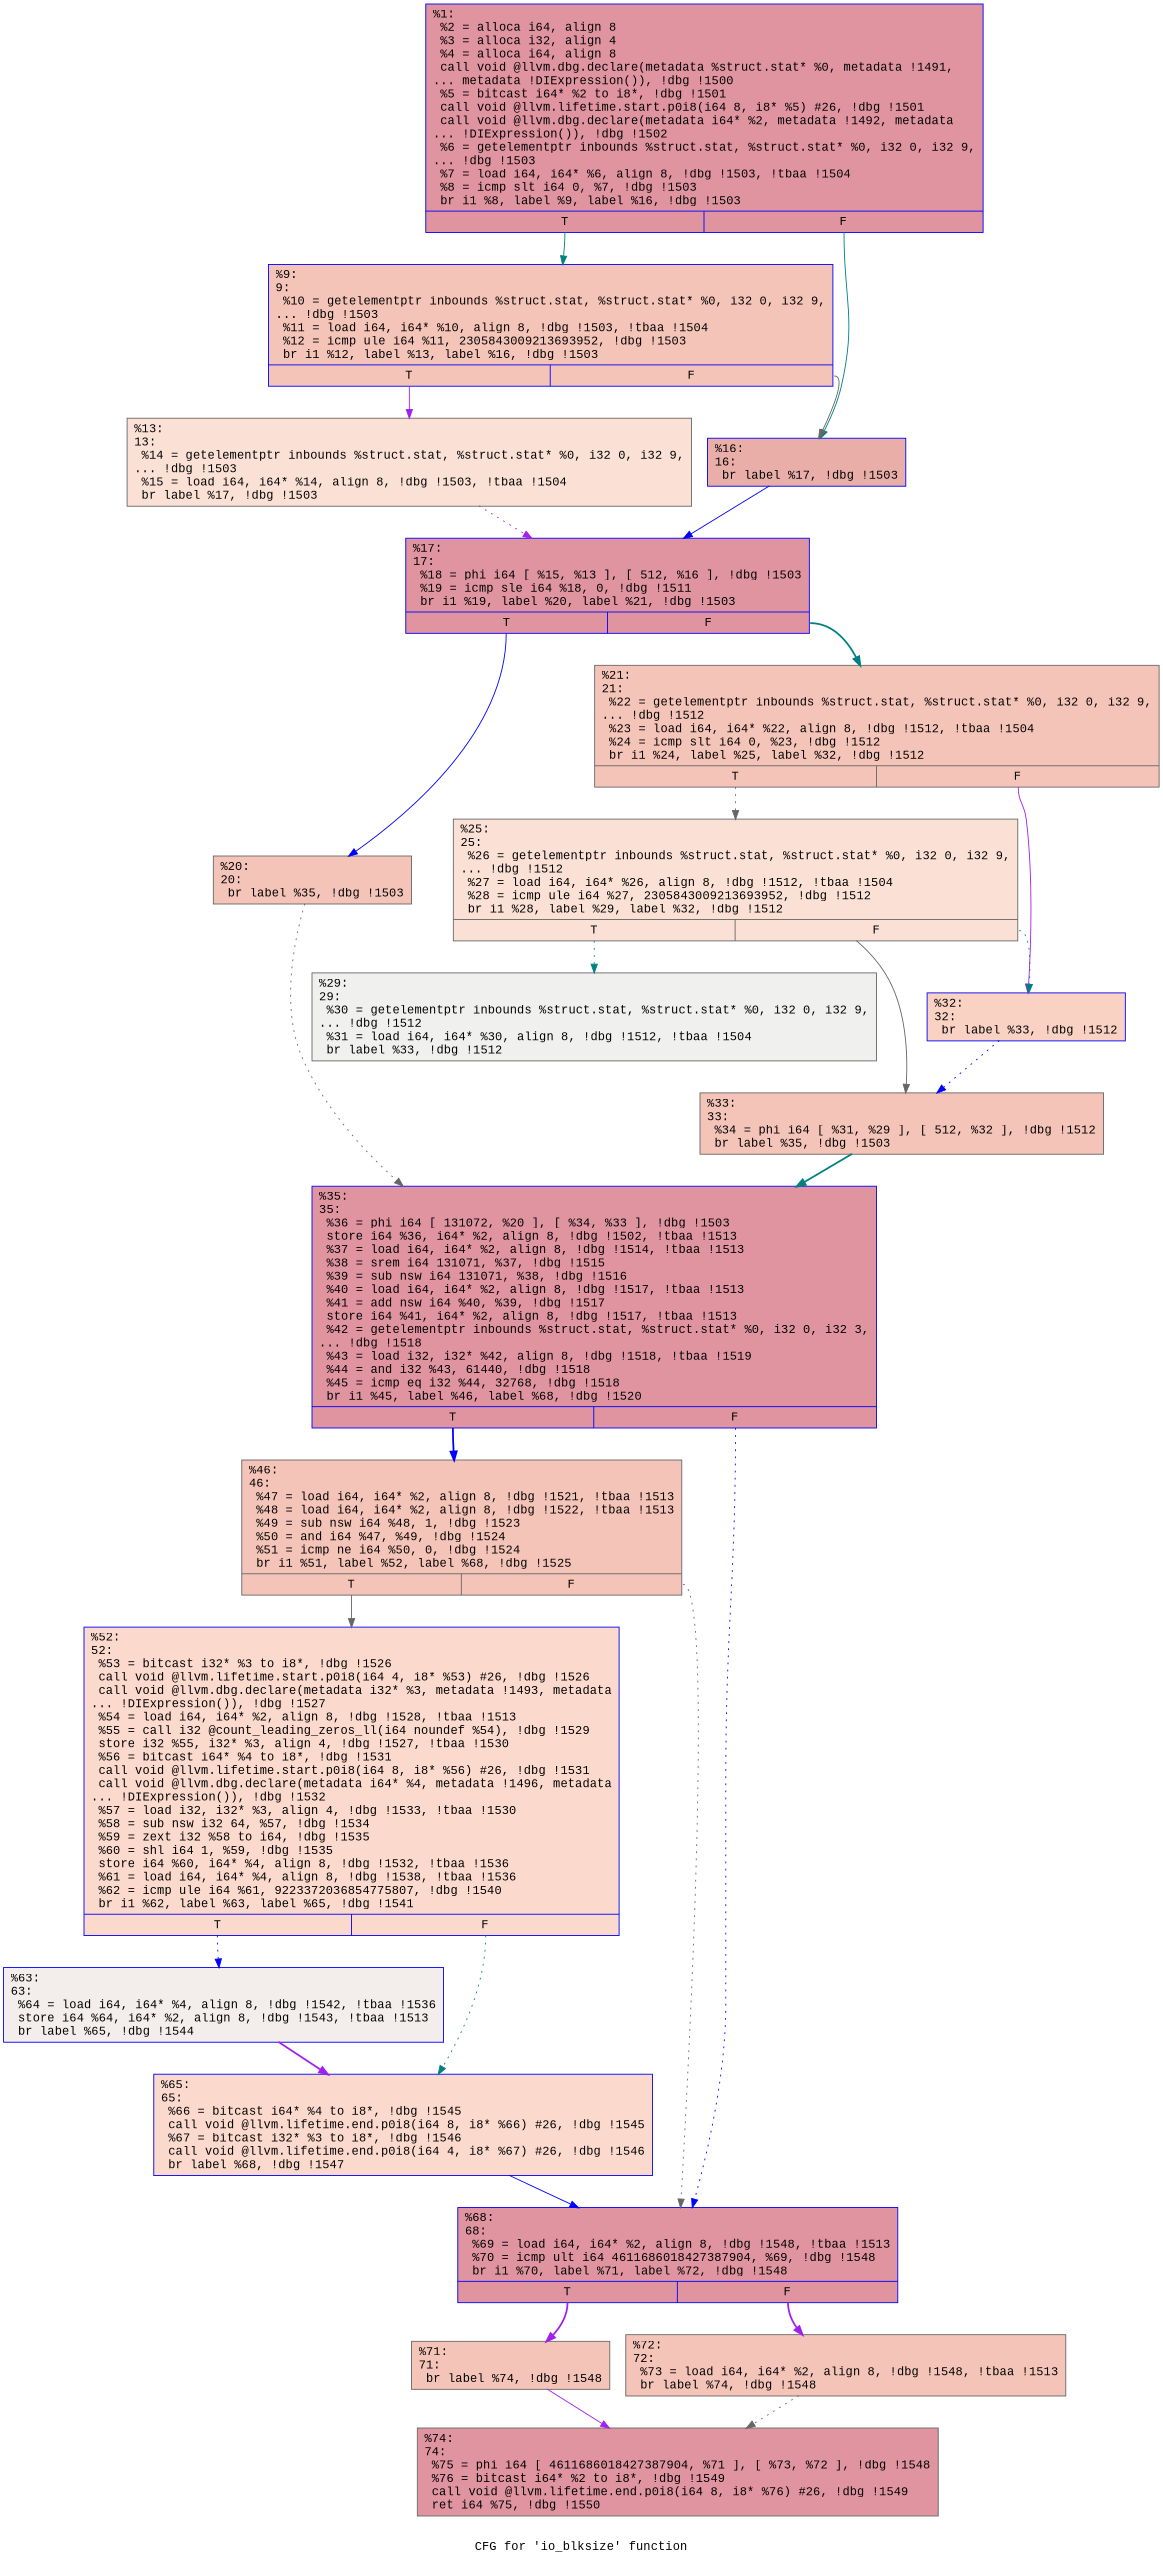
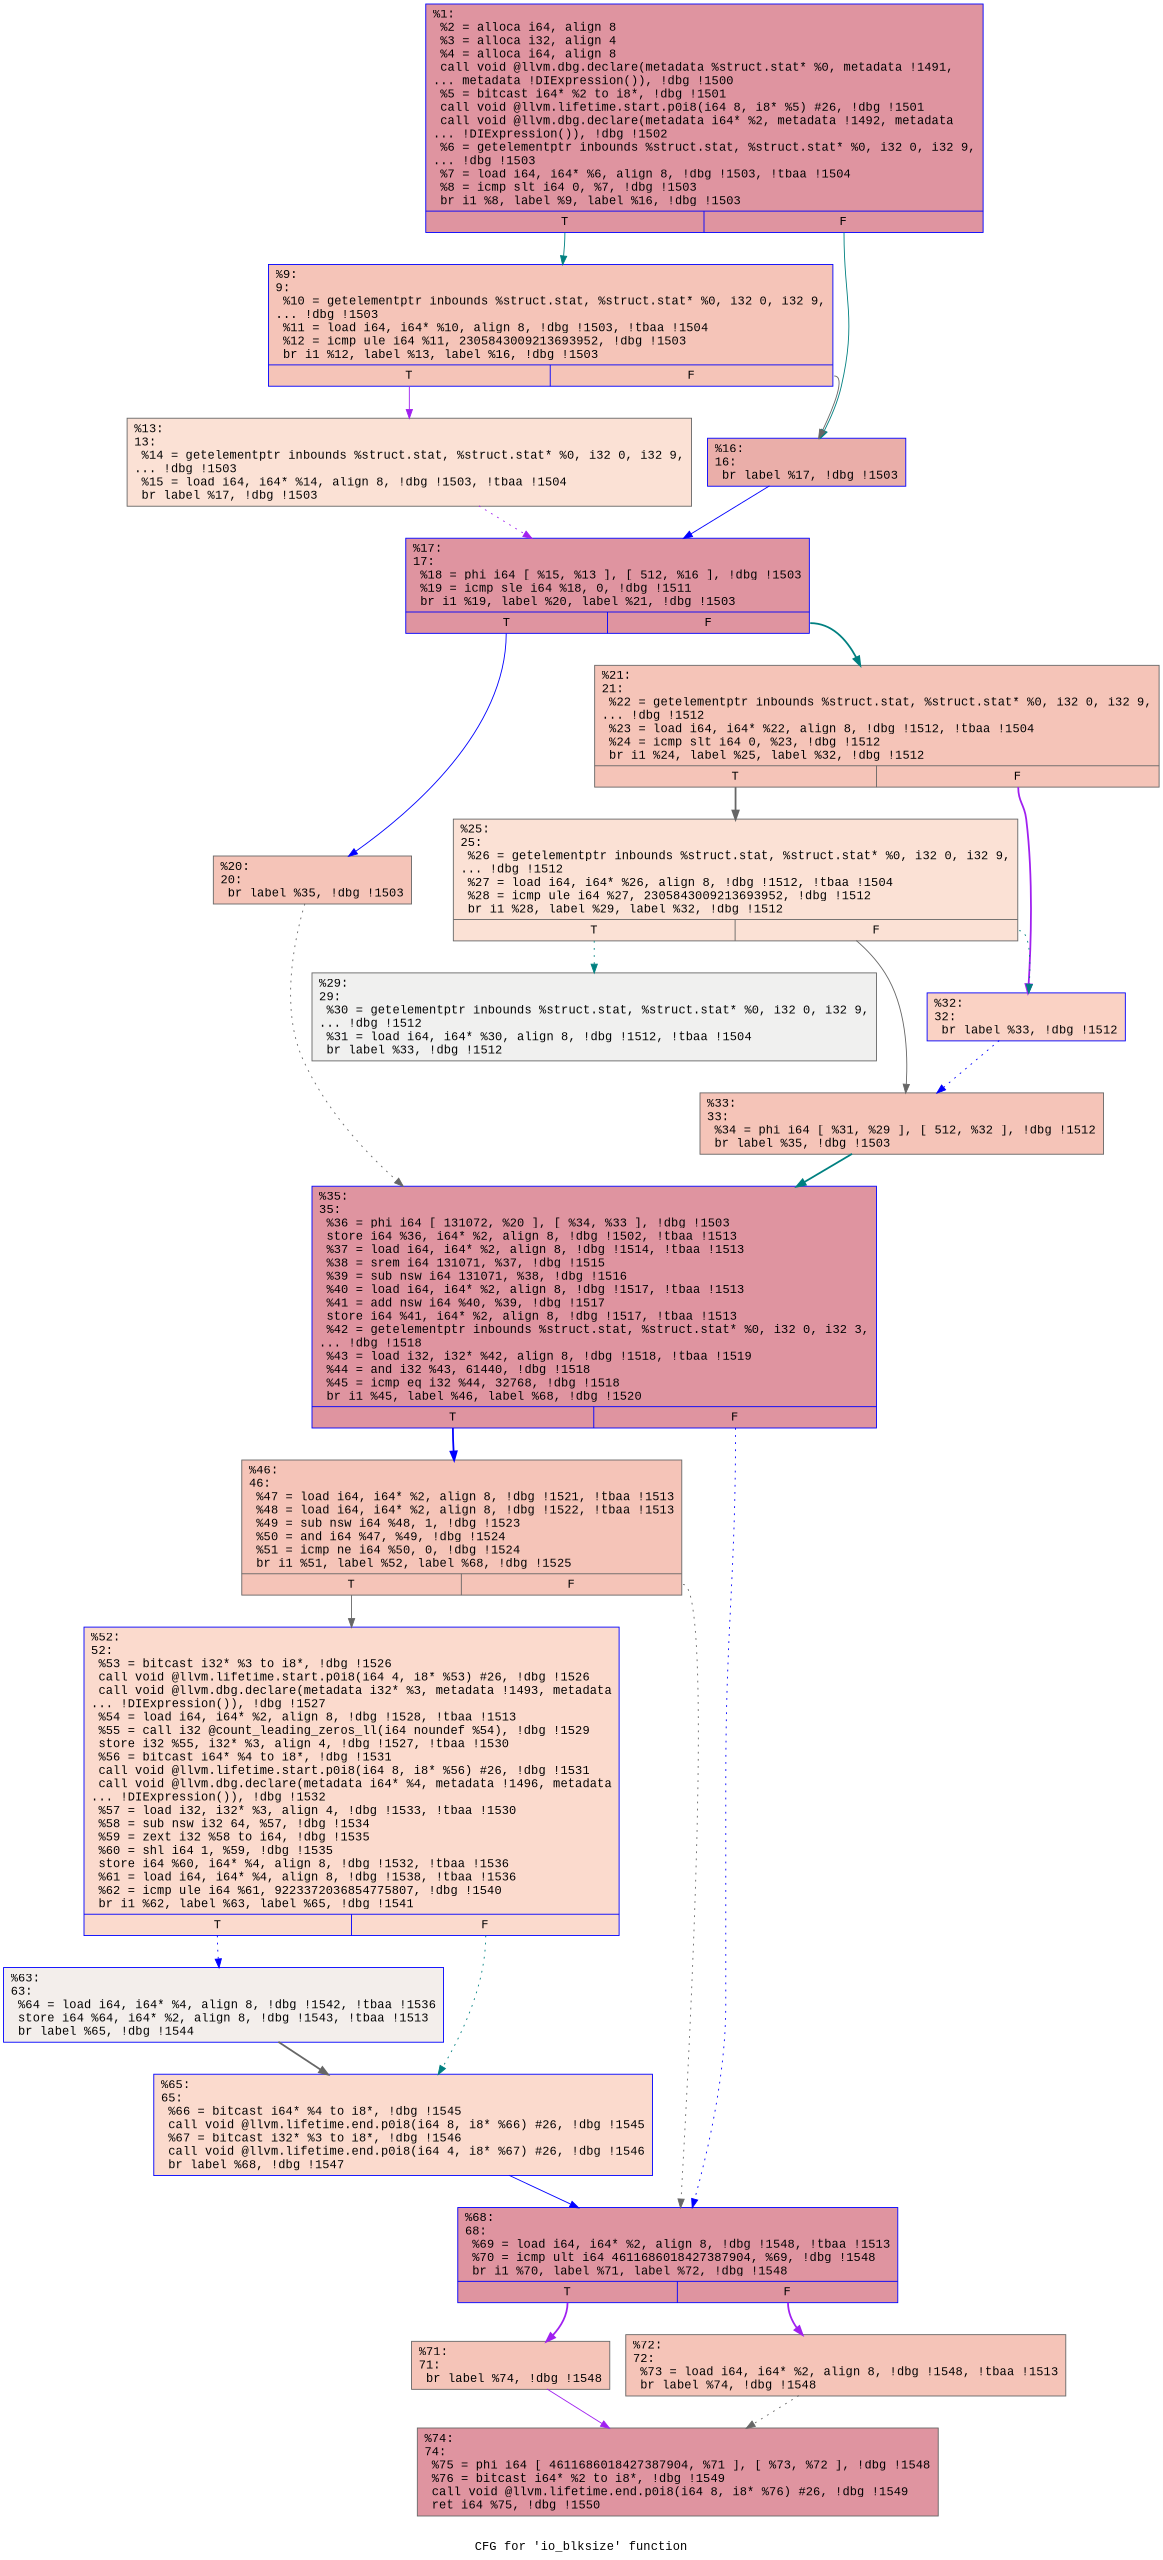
(736, 799) -> (736, 799)
(1031, 885) -> (1031, 885)
(300, 2056) -> (300, 2056)
